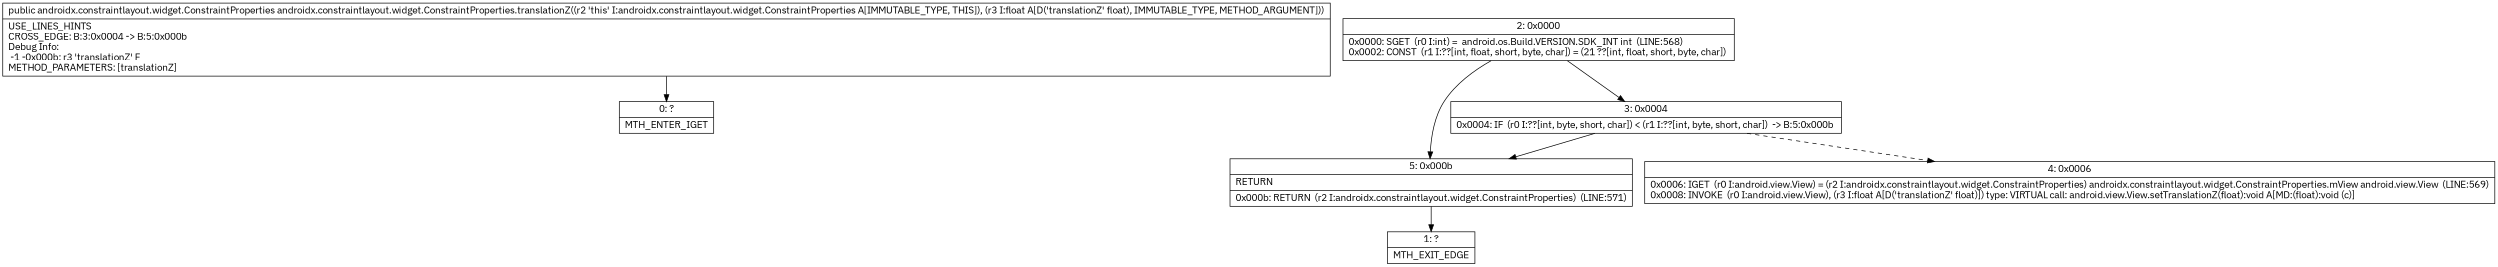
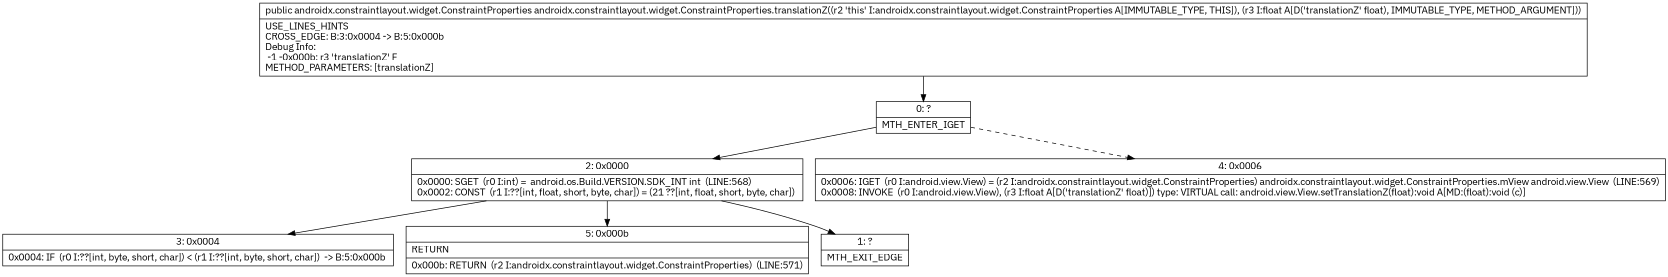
none -> (798, 142)
(1555, 145) -> none
(1837, 147) -> (1049, 142)
(1431, 216) -> (776, 214)
